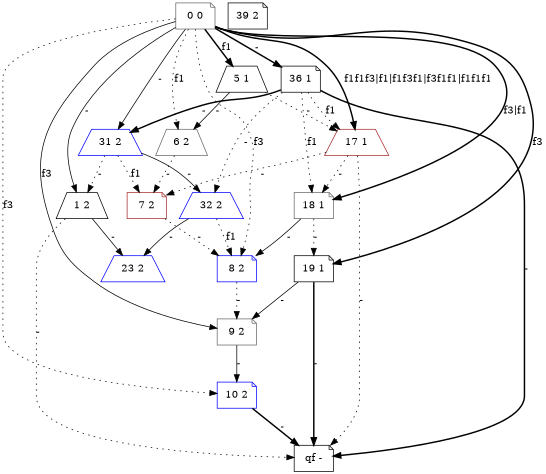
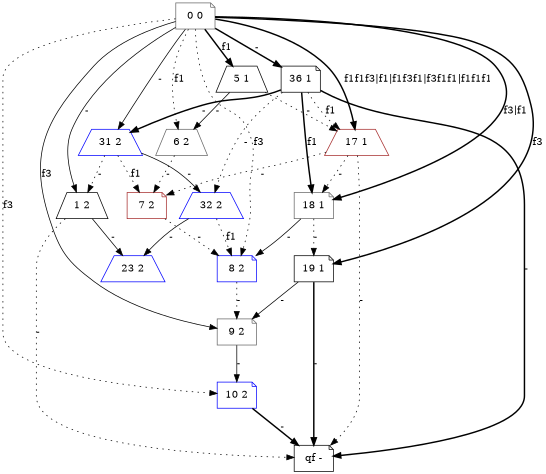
(248, 16) -> none
(306, 139) -> (306, 139)
